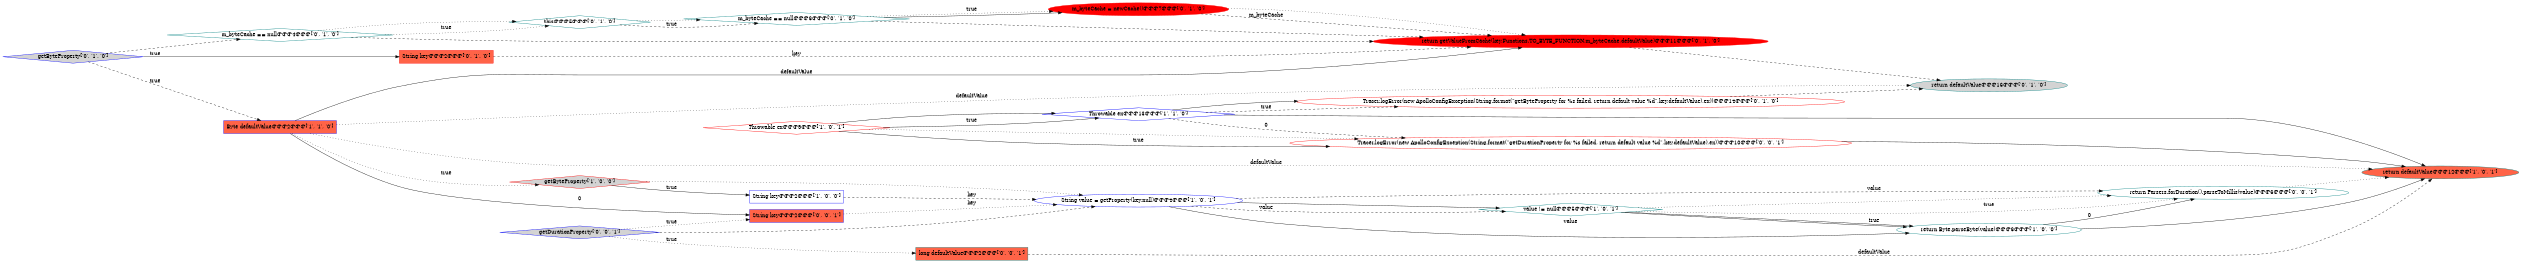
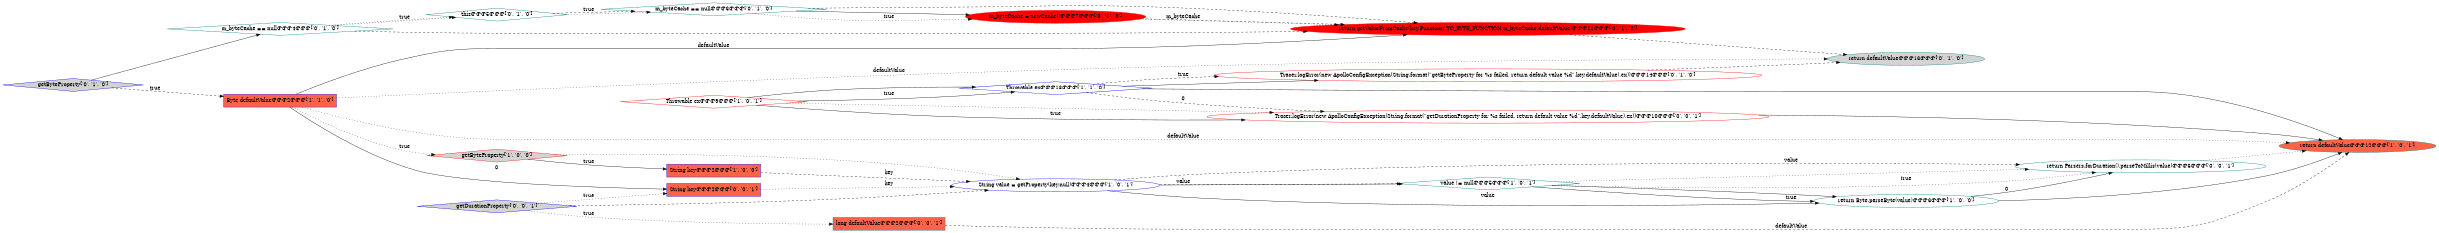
(171, 46) -> (174, 58)
(446, 57) -> none
(797, 197) -> (714, 171)
